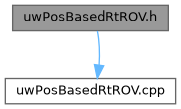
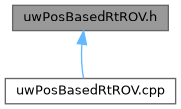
(99, 48) -> (82, 61)
